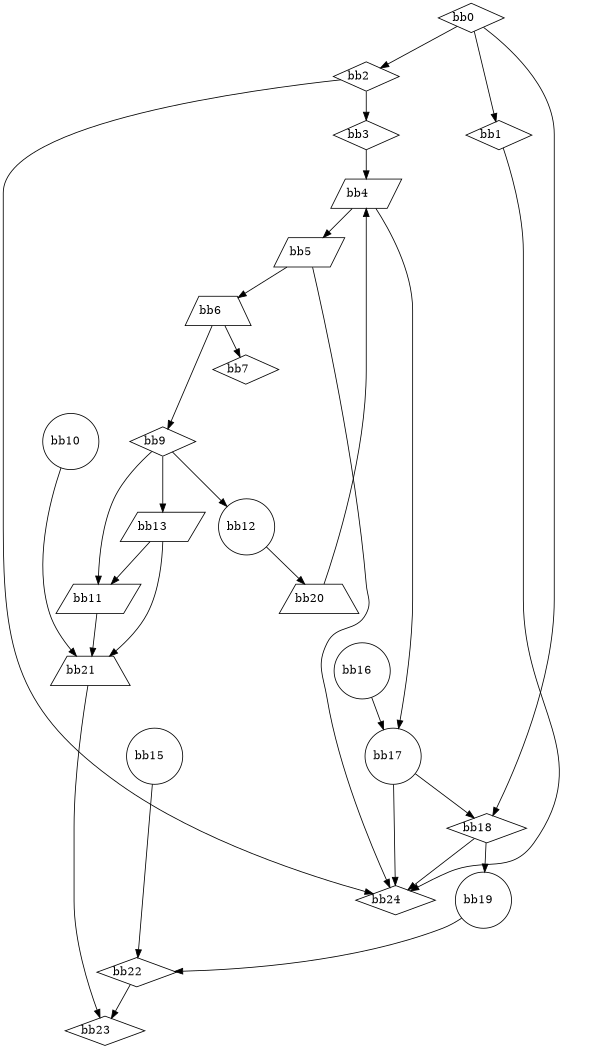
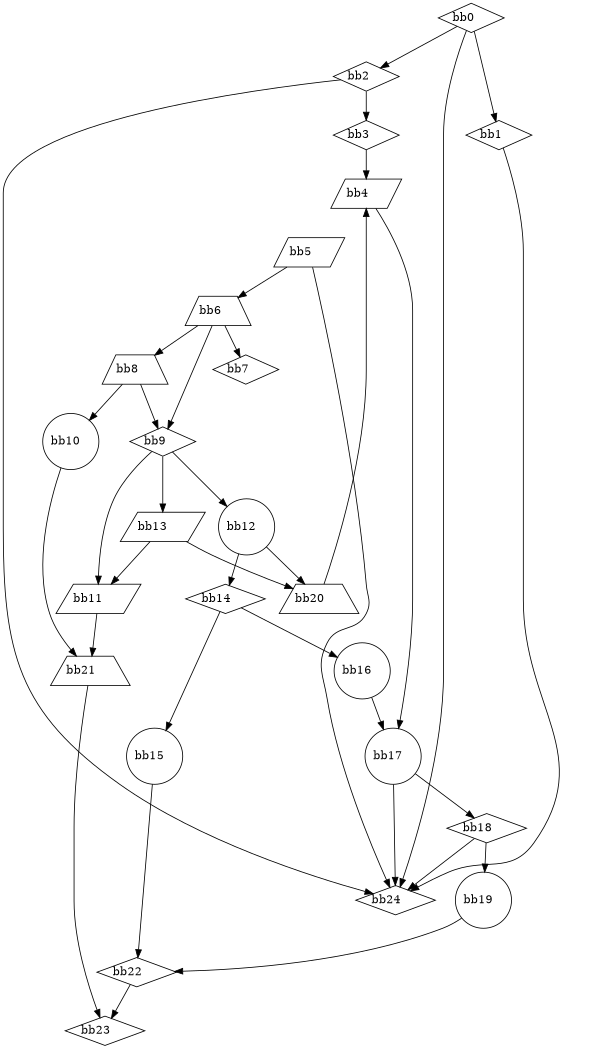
(341, 220) -> none
none -> (135, 370)
(554, 410) -> (444, 456)
none -> (225, 599)
(152, 602) -> (230, 563)
